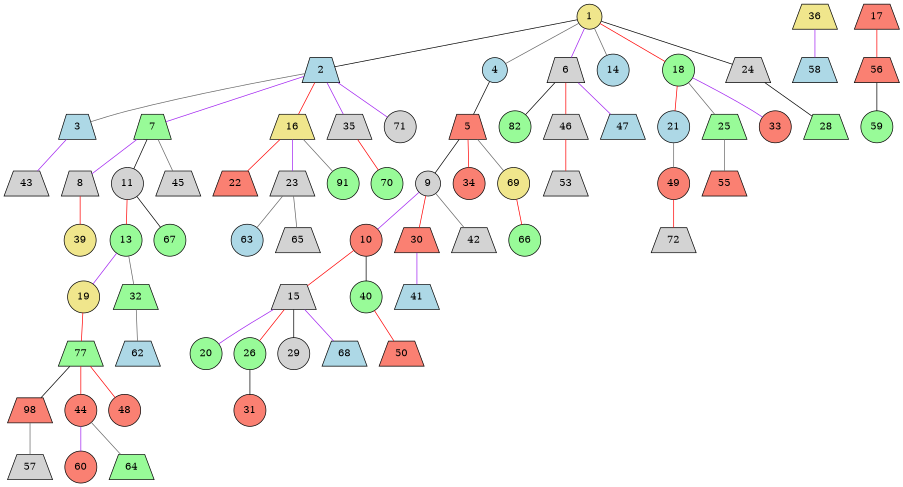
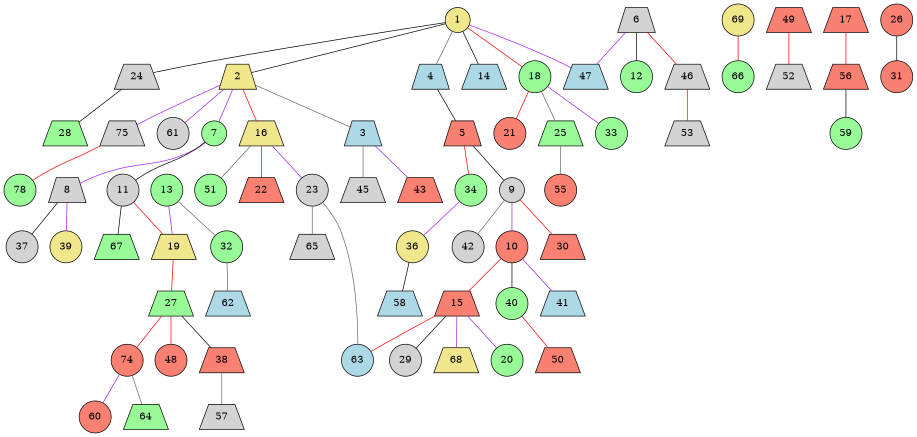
(815, 17) -> (412, 247)
(601, 42) -> (471, 48)
(578, 43) -> (521, 45)
(815, 43) -> (406, 277)
(321, 70) -> (238, 77)
(495, 70) -> (431, 77)
(613, 70) -> (484, 77)
(153, 127) -> (214, 133)
(349, 127) -> (122, 133)
(400, 127) -> (173, 133)
(515, 127) -> (637, 77)
(674, 127) -> (510, 133)
(775, 127) -> (611, 133)
(165, 155) -> (363, 162)
(491, 155) -> none
(674, 155) -> none
(27, 184) -> (420, 190)
(292, 184) -> (312, 190)
(343, 184) -> (211, 190)
(387, 184) -> (20, 190)
(469, 184) -> (471, 190)
(674, 184) -> (789, 20)
(725, 184) -> (561, 190)
(80, 210) -> (67, 217)
(127, 212) -> (148, 218)
none -> (442, 218)
(170, 240) -> (117, 247)
(474, 240) -> (468, 247)
(674, 240) -> (789, 77)
none -> (22, 247)
(417, 269) -> (537, 275)
(84, 297) -> (174, 247)
(136, 297) -> (227, 247)
(294, 297) -> (457, 304)
(272, 325) -> (403, 334)
(81, 354) -> (171, 304)
(250, 354) -> (897, 20)
(345, 354) -> (456, 360)
(30, 410) -> (222, 360)
(81, 410) -> (127, 360)
